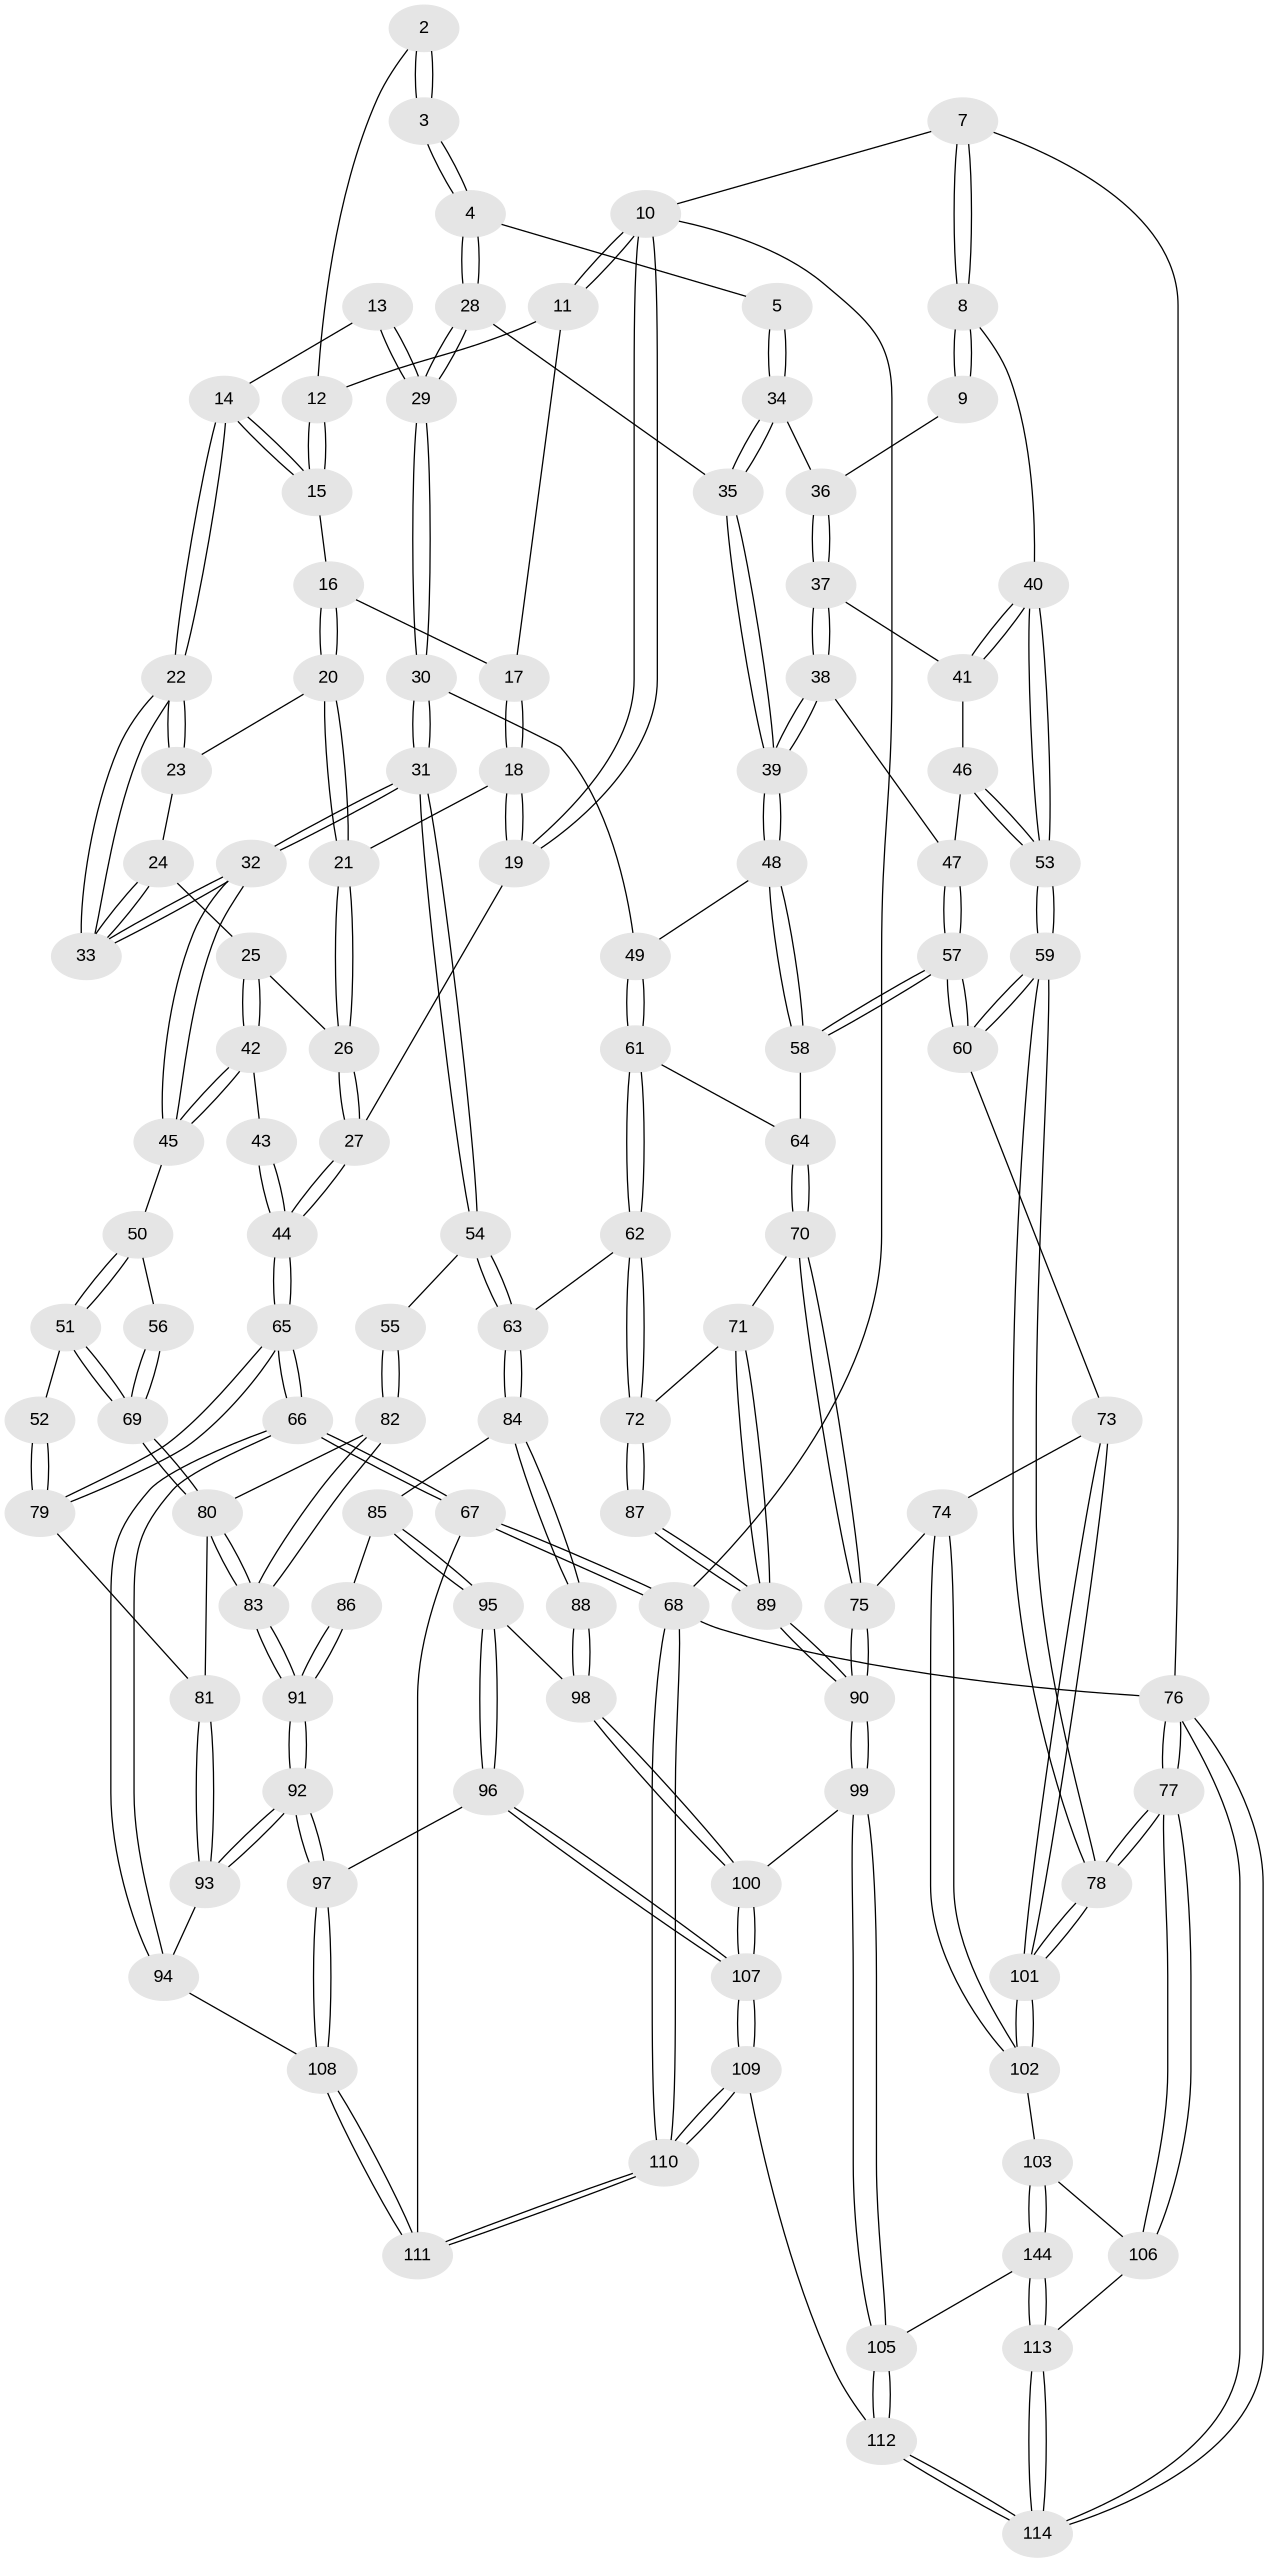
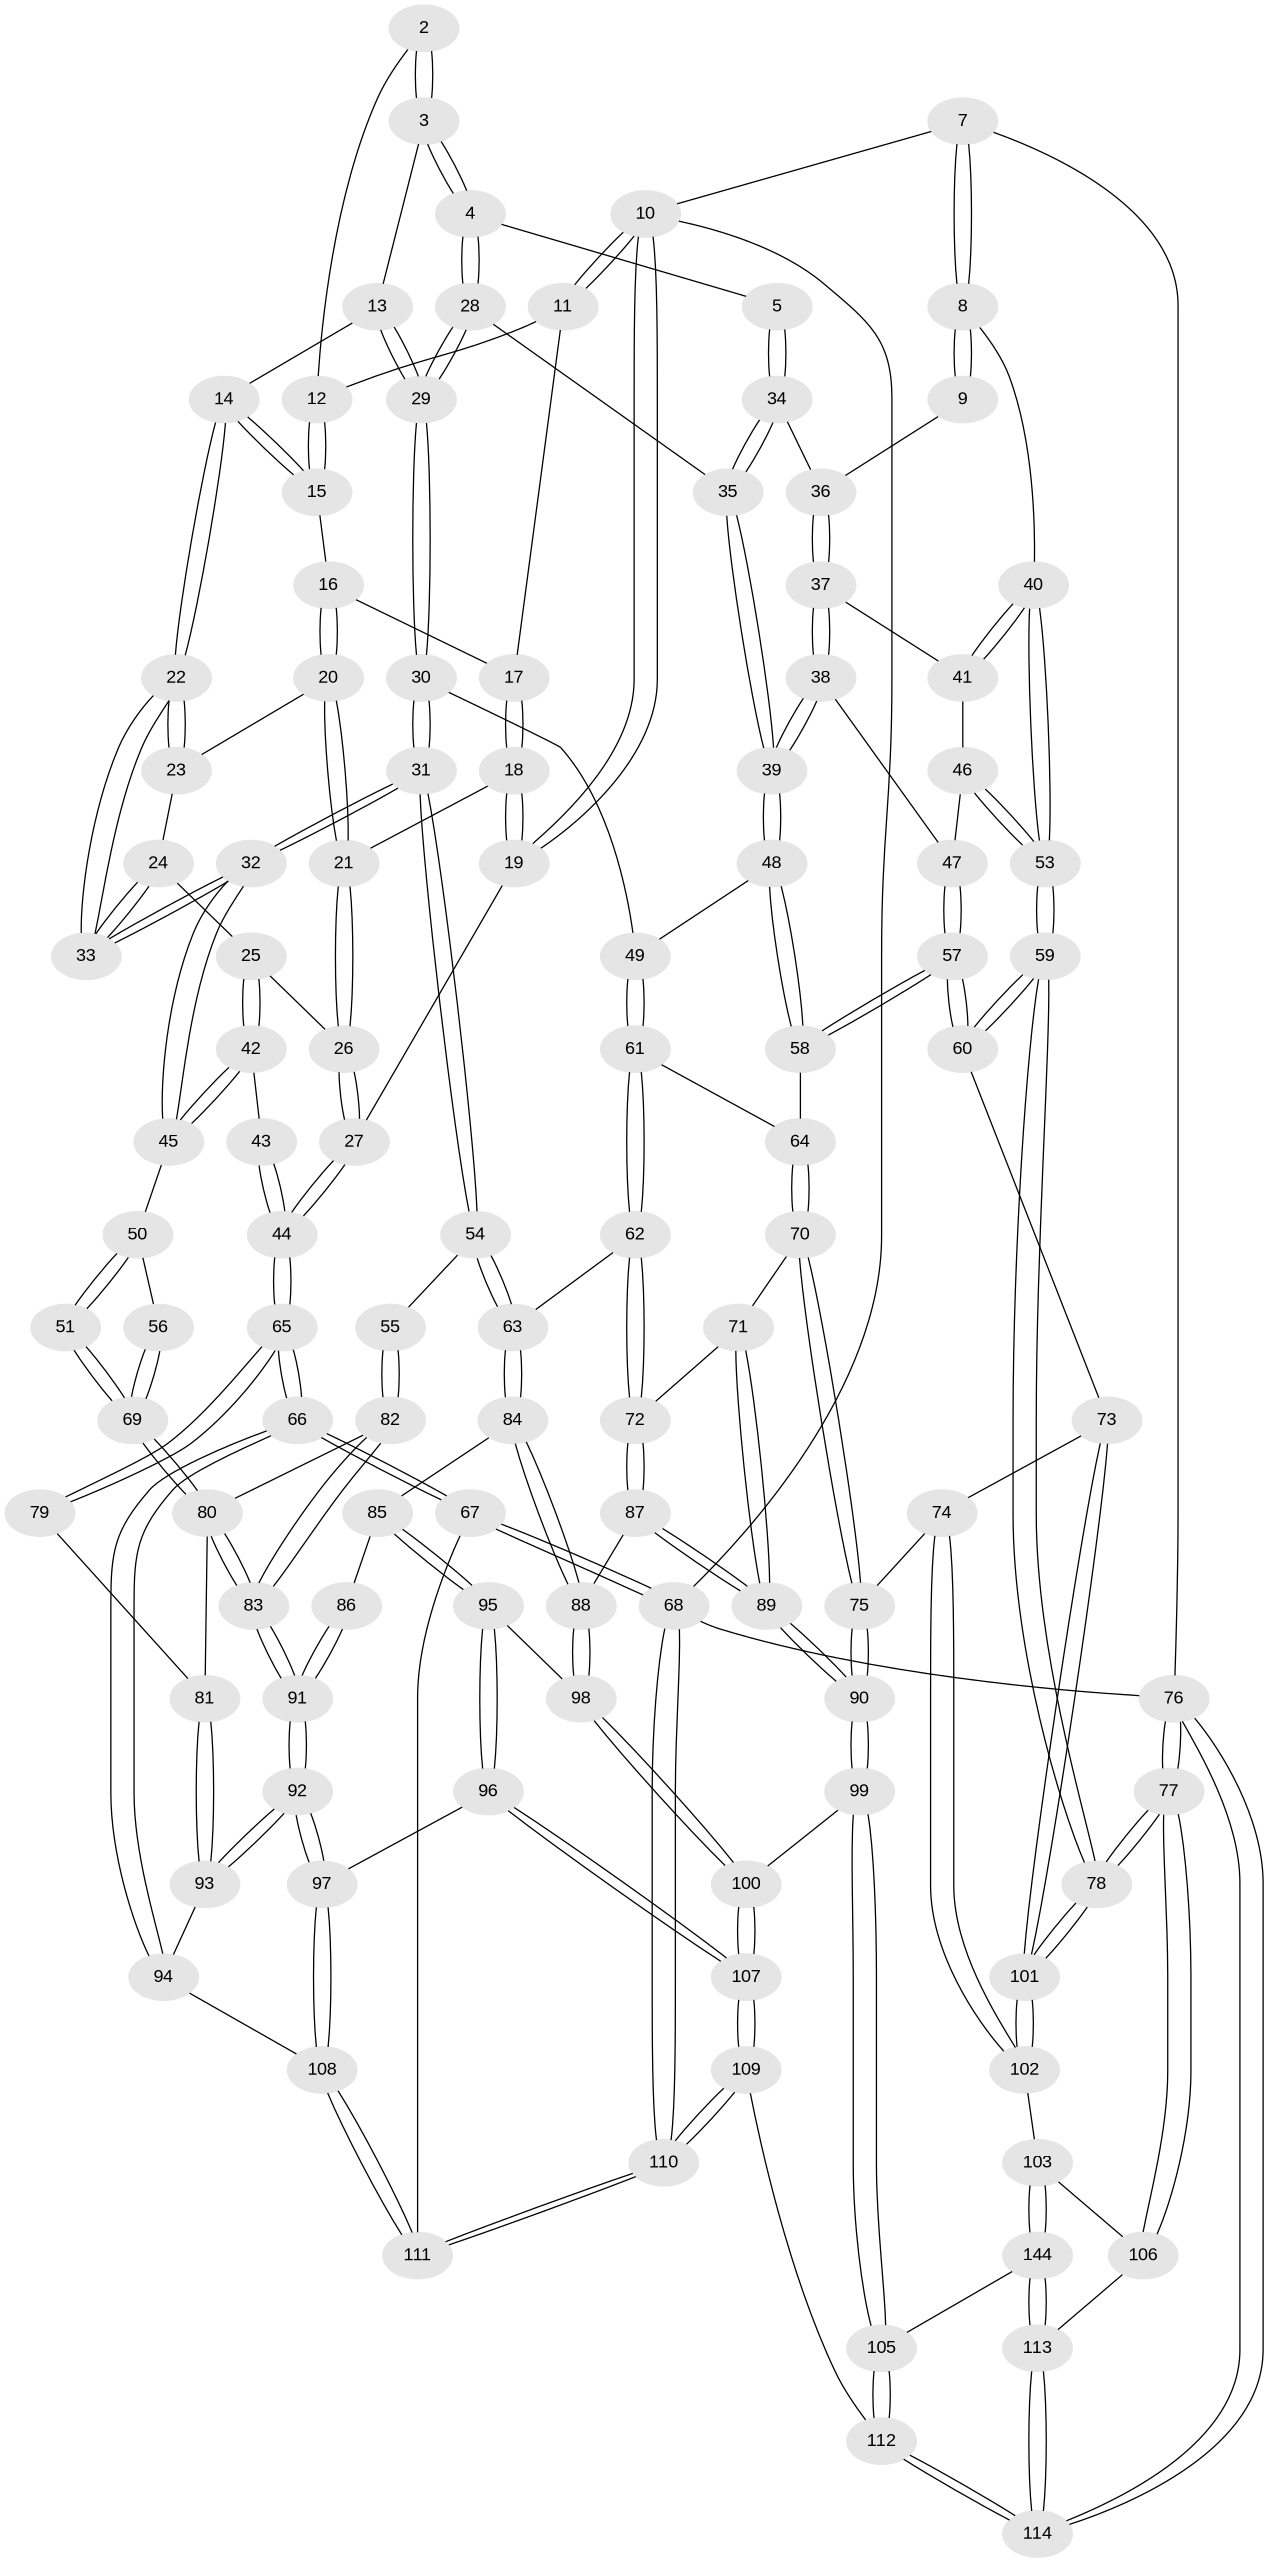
none -> (401, 214)
(40, 1420) -> none
none -> (609, 1559)
